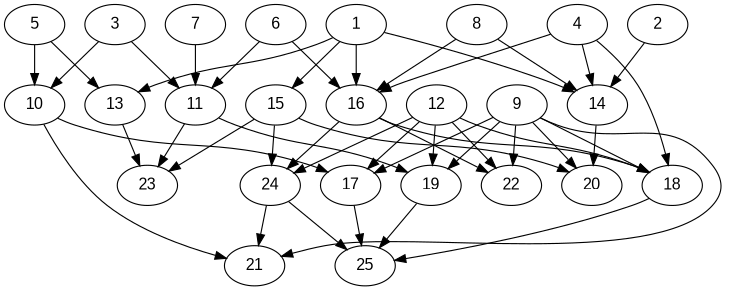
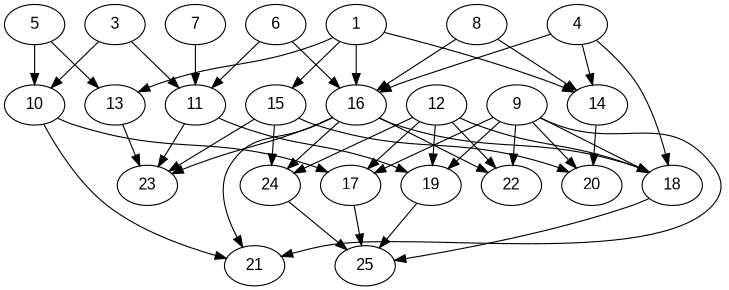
(658, 25) -> none
none -> (224, 155)
(264, 220) -> (234, 161)
